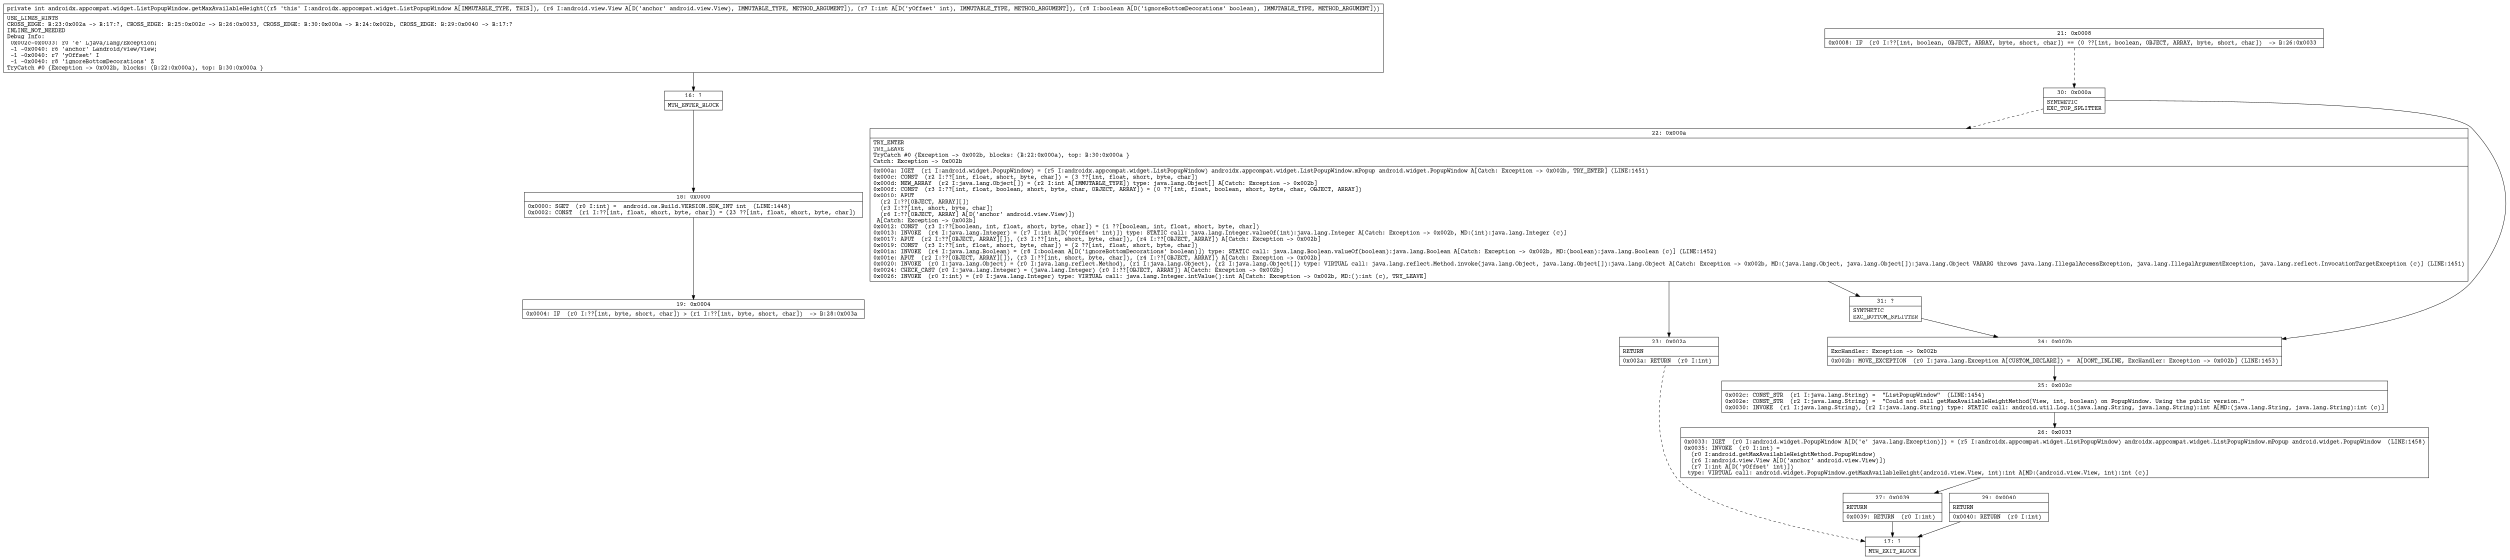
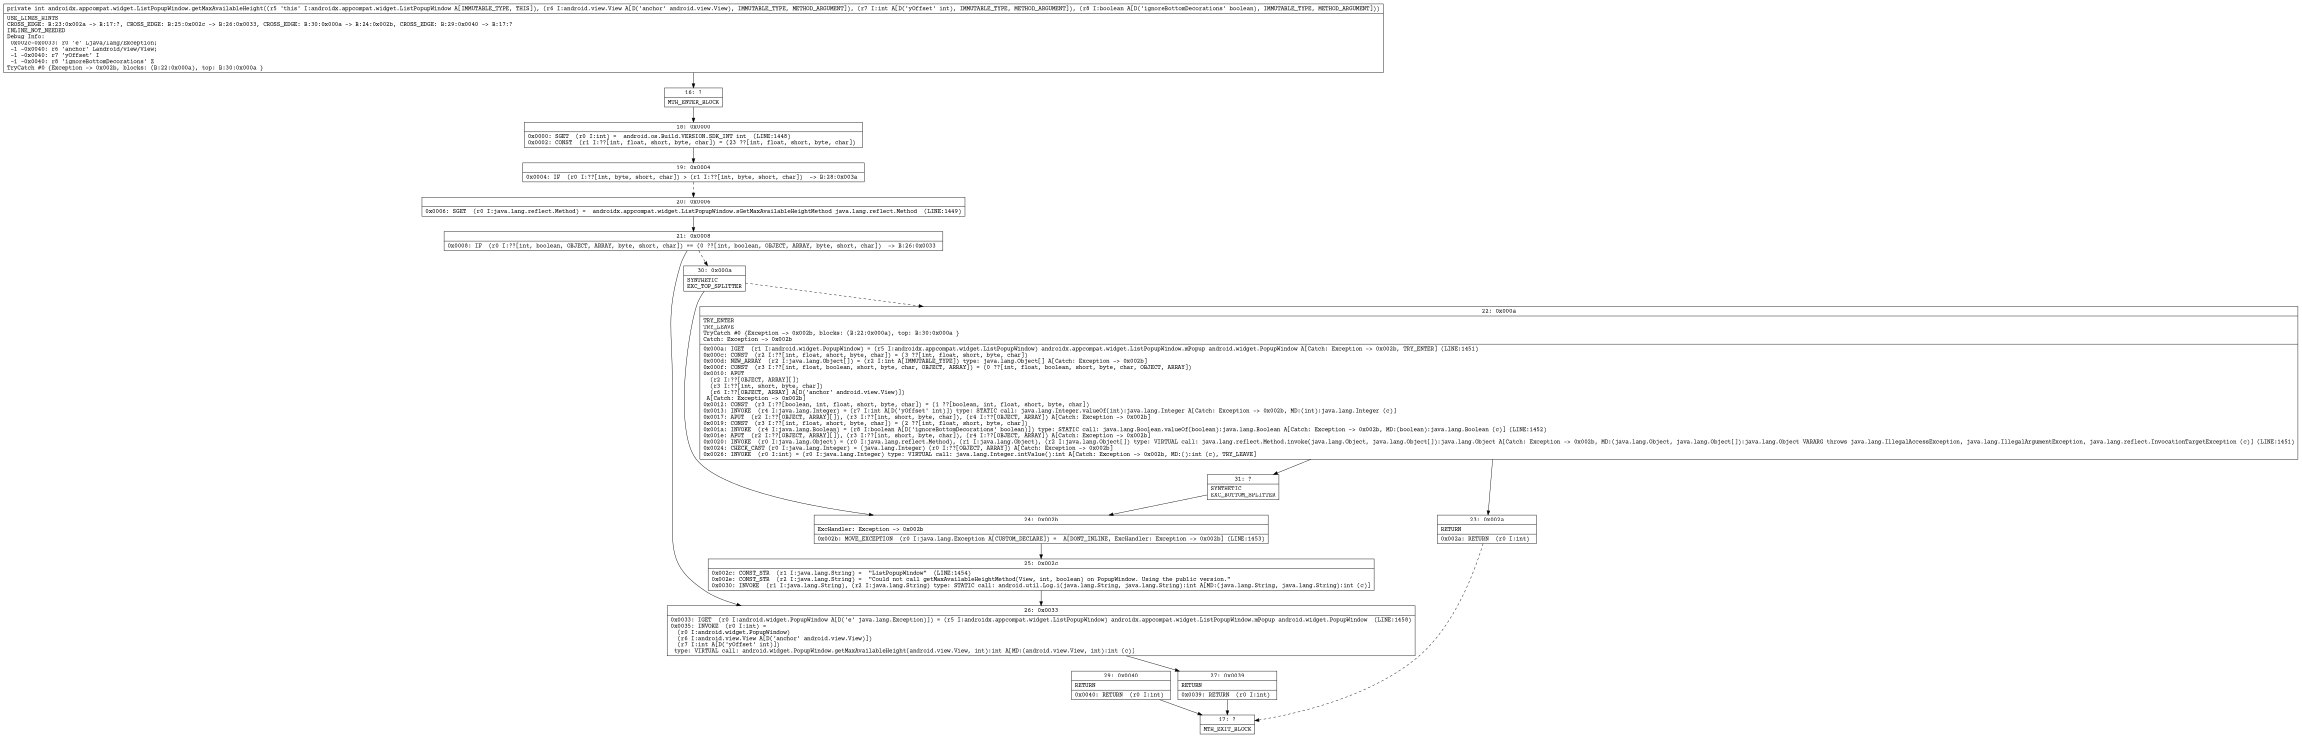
none -> (693, 207)
none -> (672, 443)
(1780, 454) -> (730, 632)
